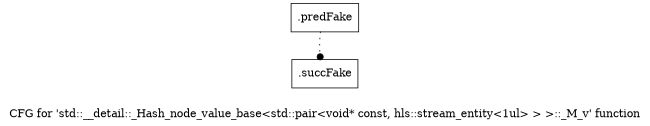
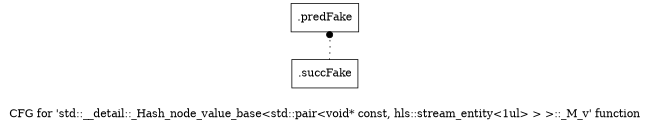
(320, 43) -> (330, 49)
